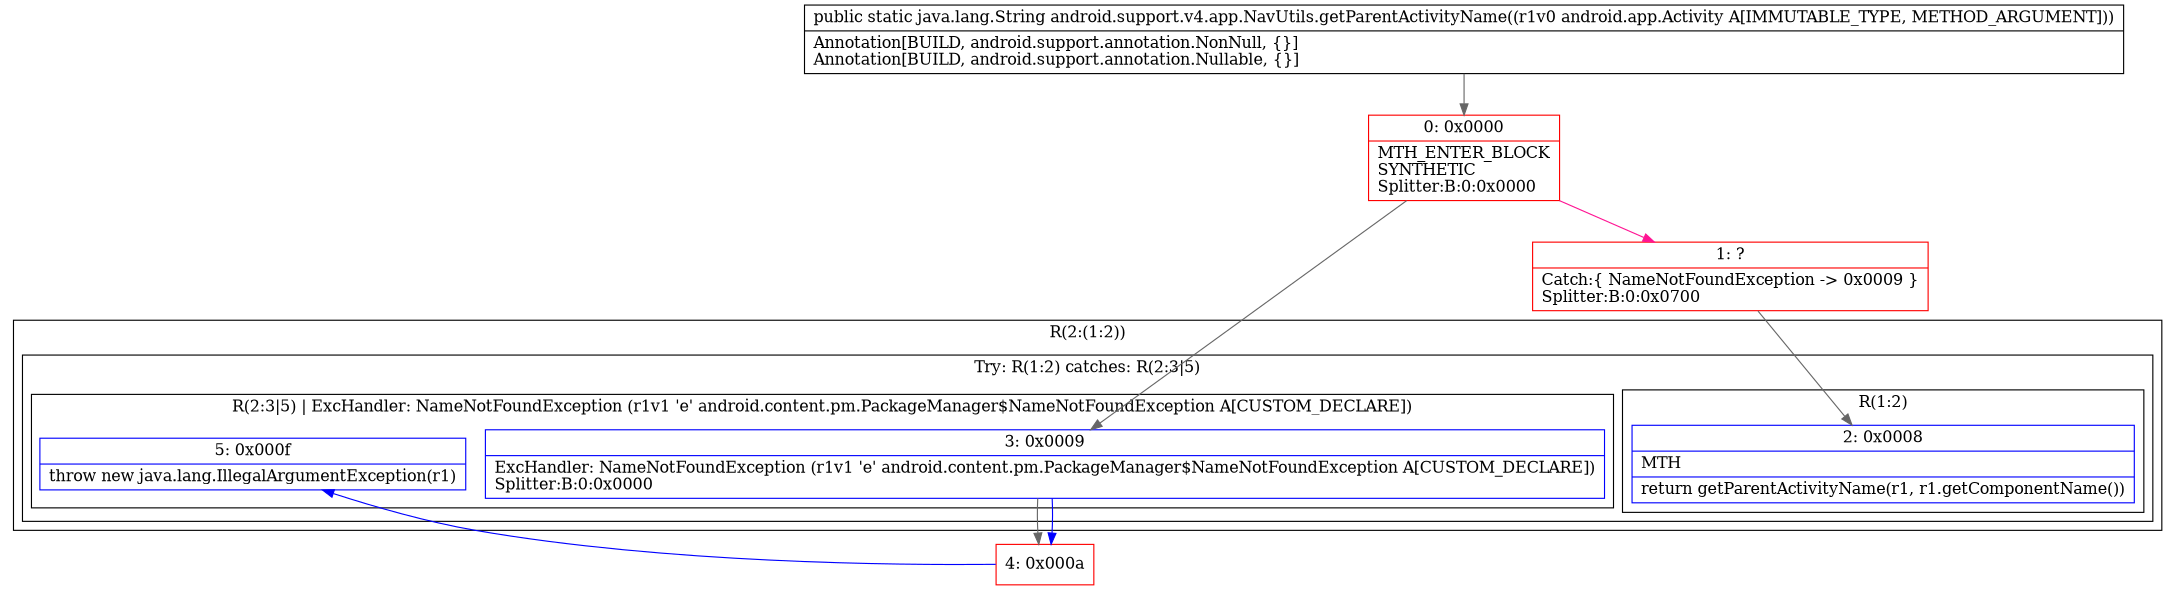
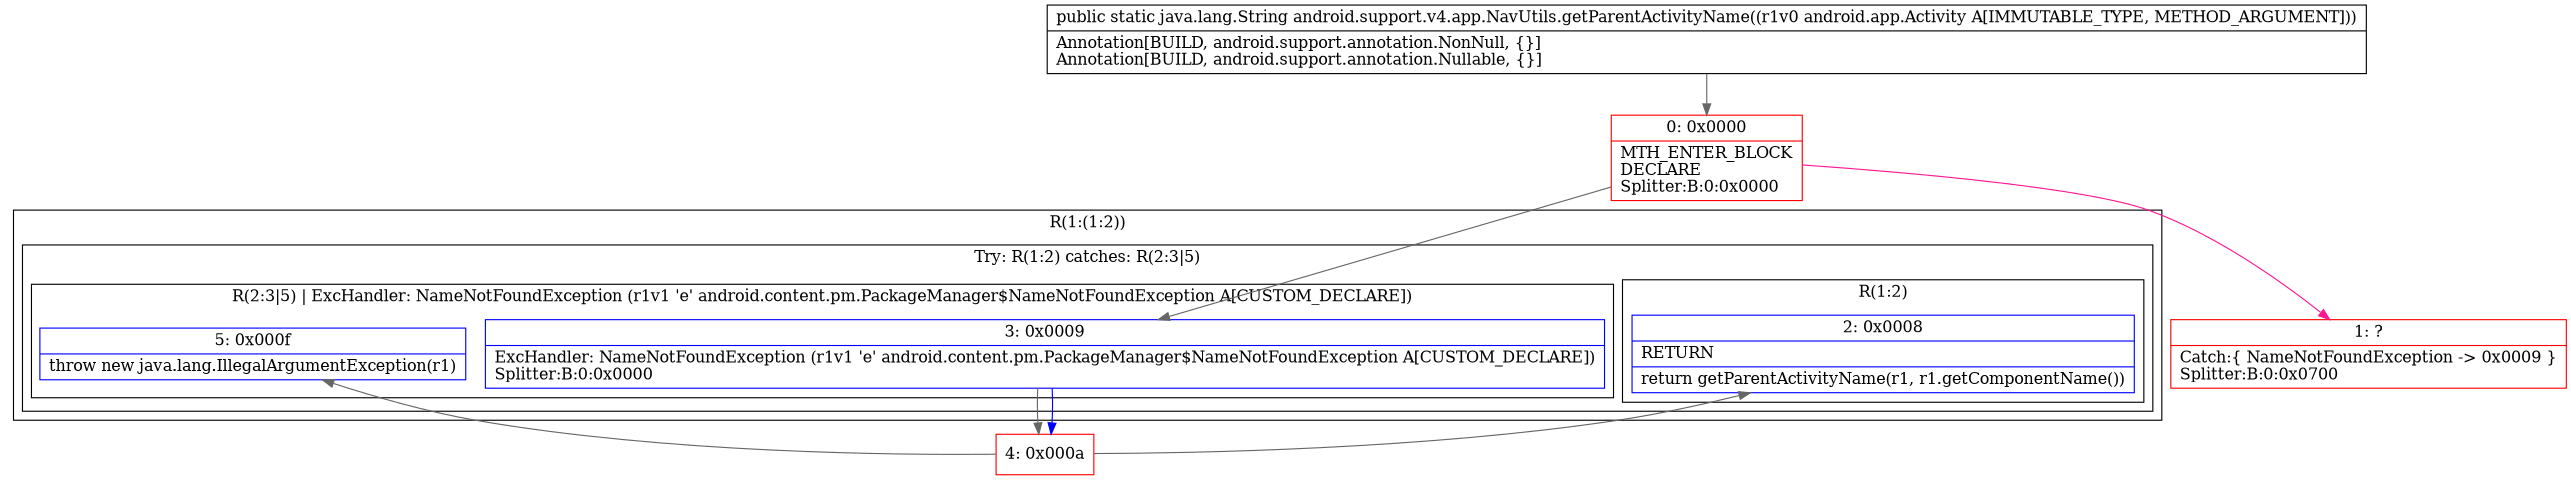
(1427, 170) -> (1661, 170)
(1088, 333) -> (1088, 223)
(1801, 364) -> (1418, 442)
(1661, 463) -> (1678, 353)
(662, 553) -> (662, 443)
